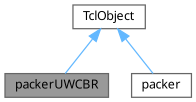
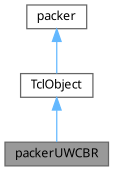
(139, 56) -> (57, 58)
